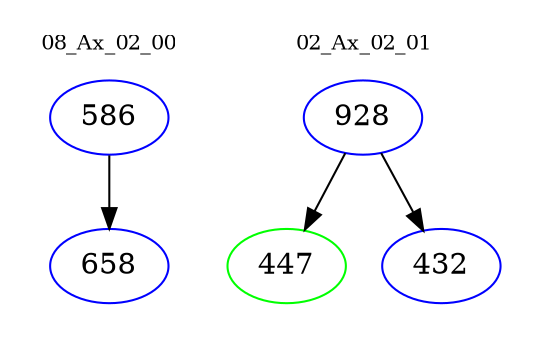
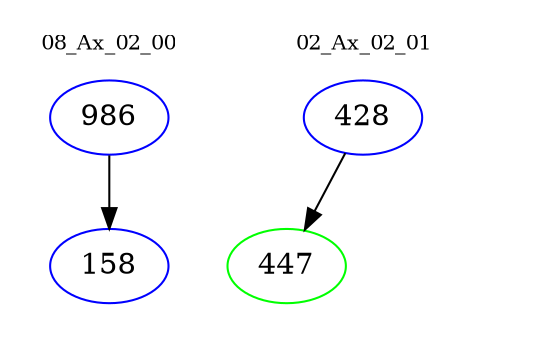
(109, 118) -> (109, 118)
(363, 118) -> (363, 118)
(109, 266) -> (109, 266)
(441, 266) -> none
